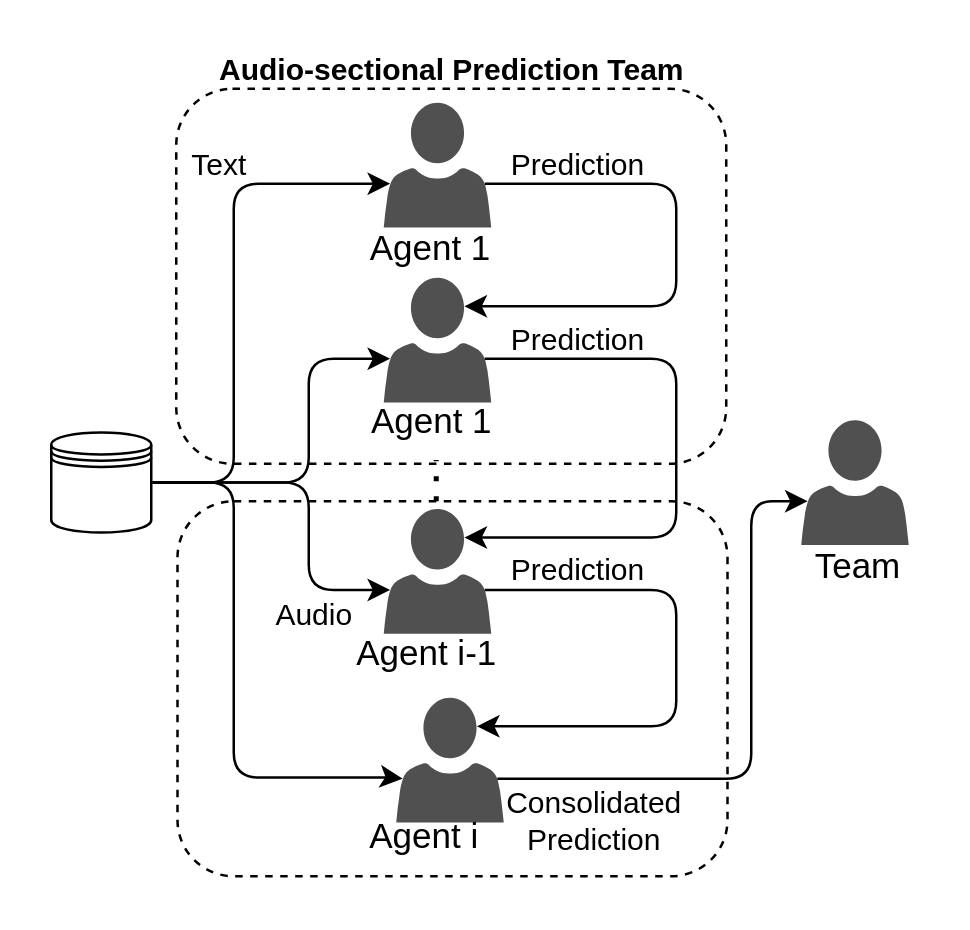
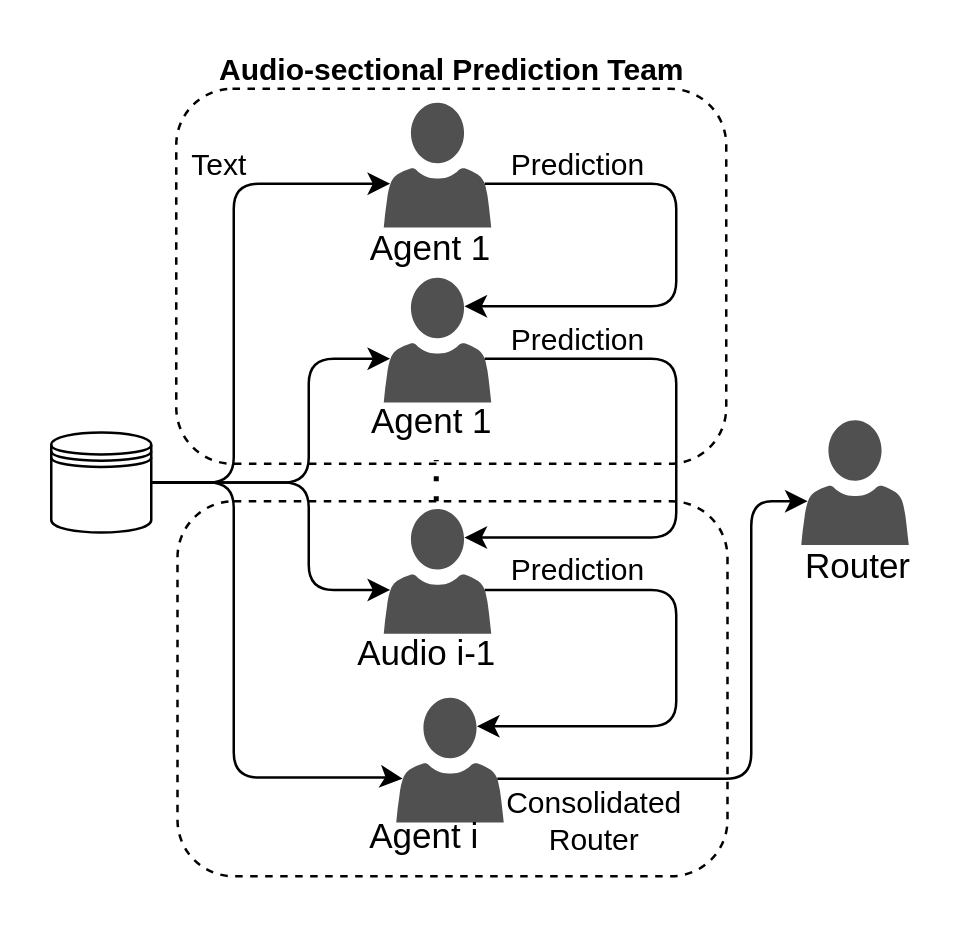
(859, 566) -> (859, 566)
(314, 615) -> none
(428, 654) -> (428, 654)
(595, 821) -> (595, 821)
